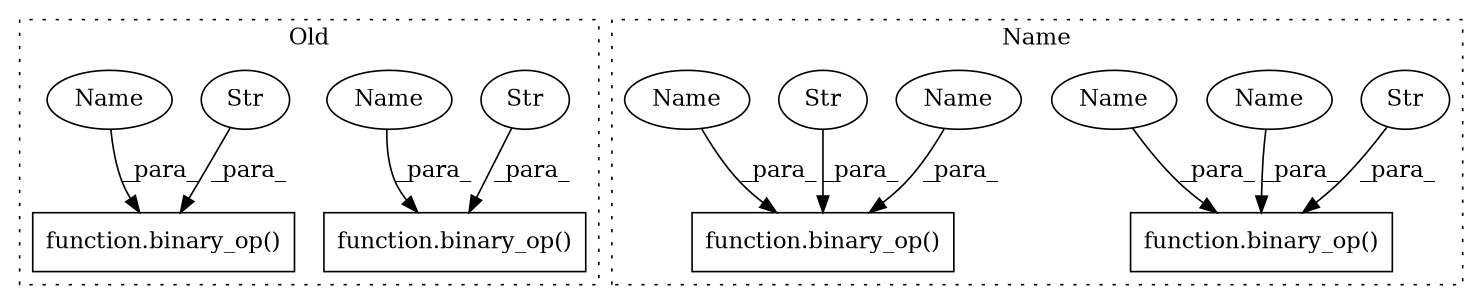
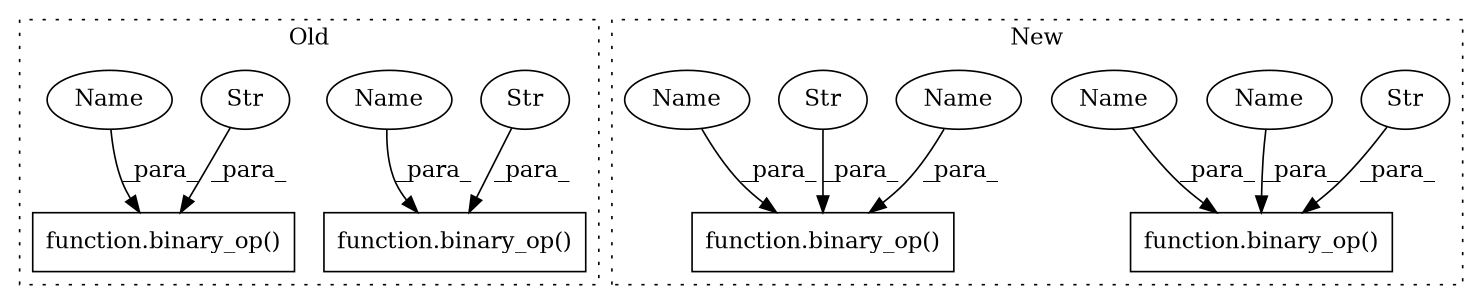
(1037, 38) -> (1037, 38)
